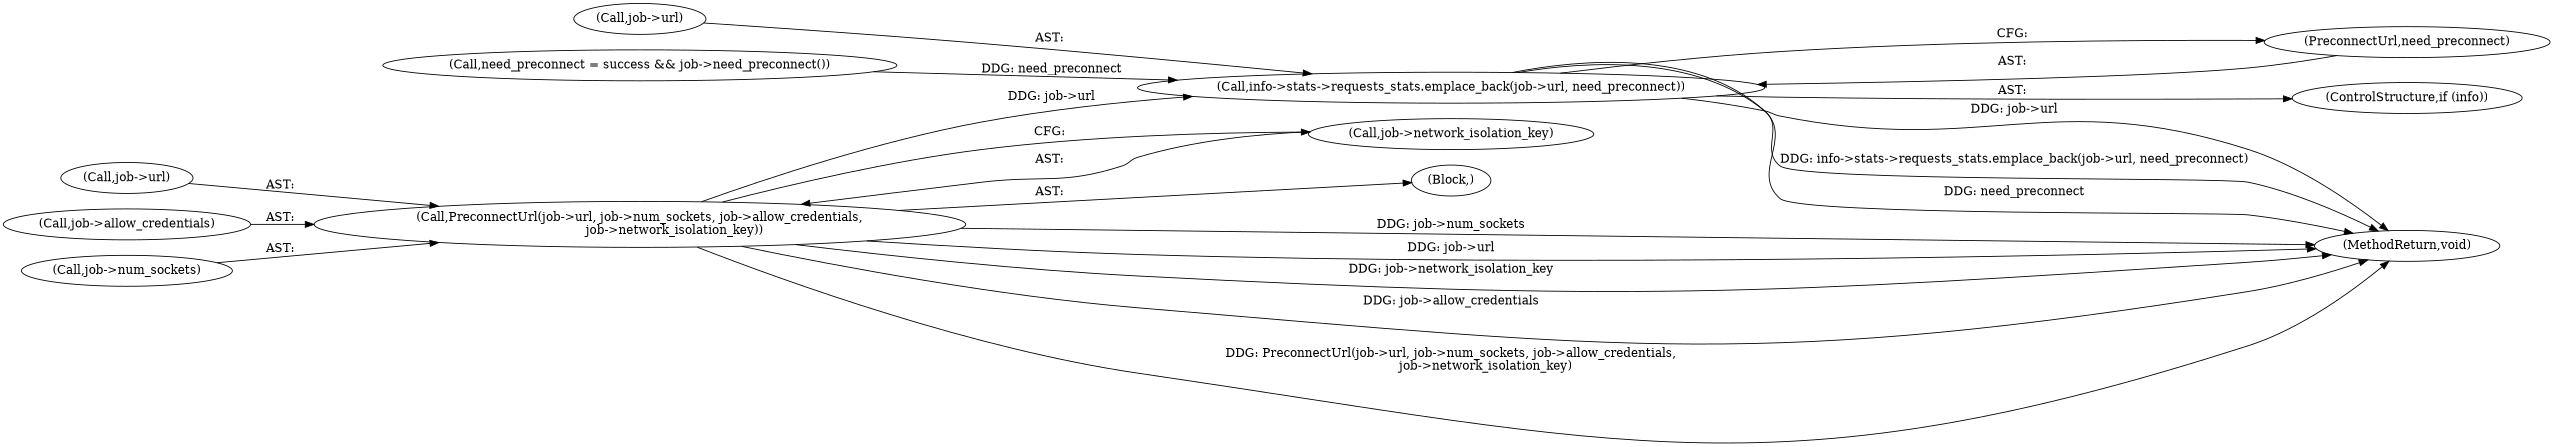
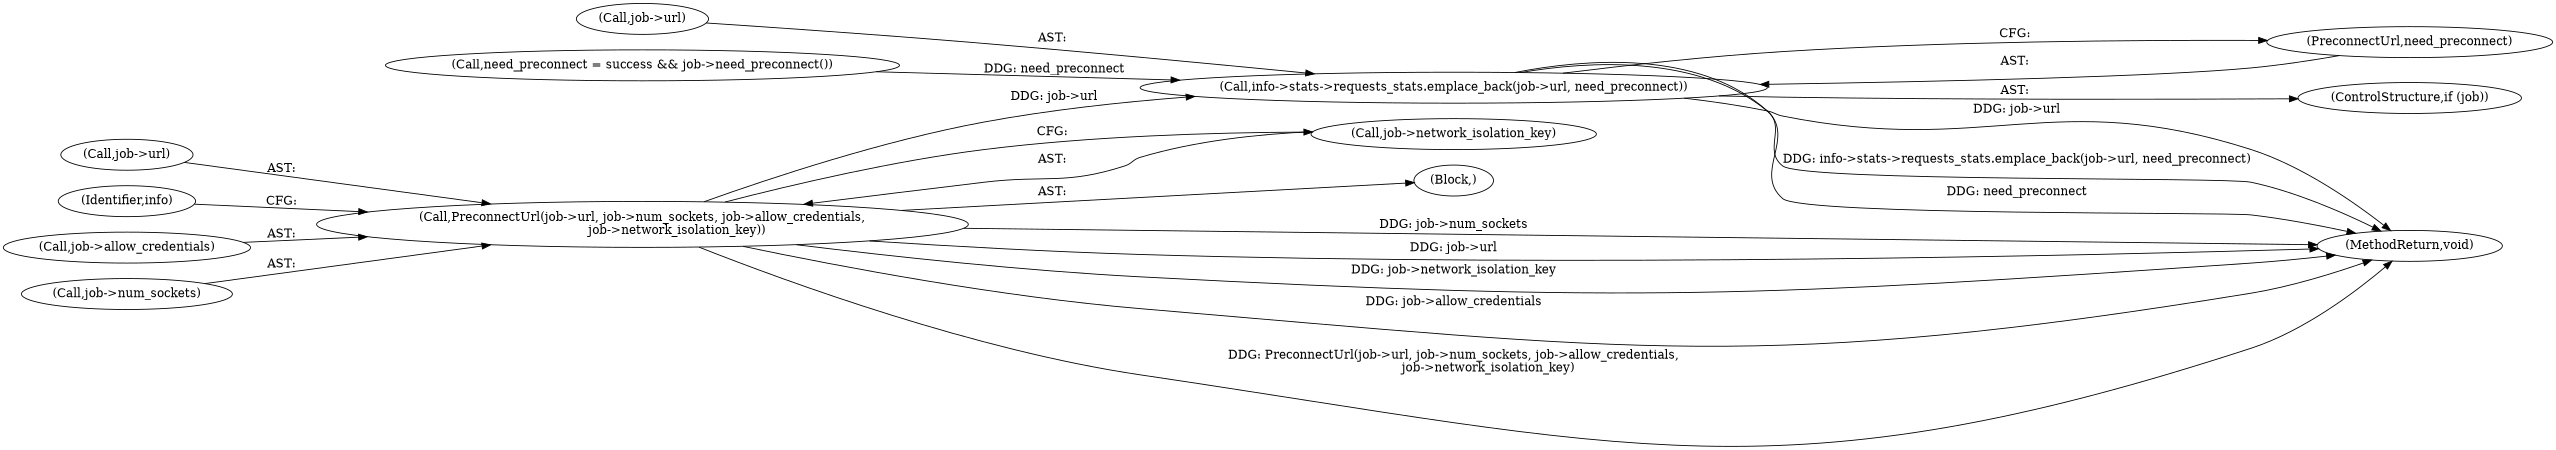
(2407, 98) -> (2410, 98)
none -> (127, 201)
